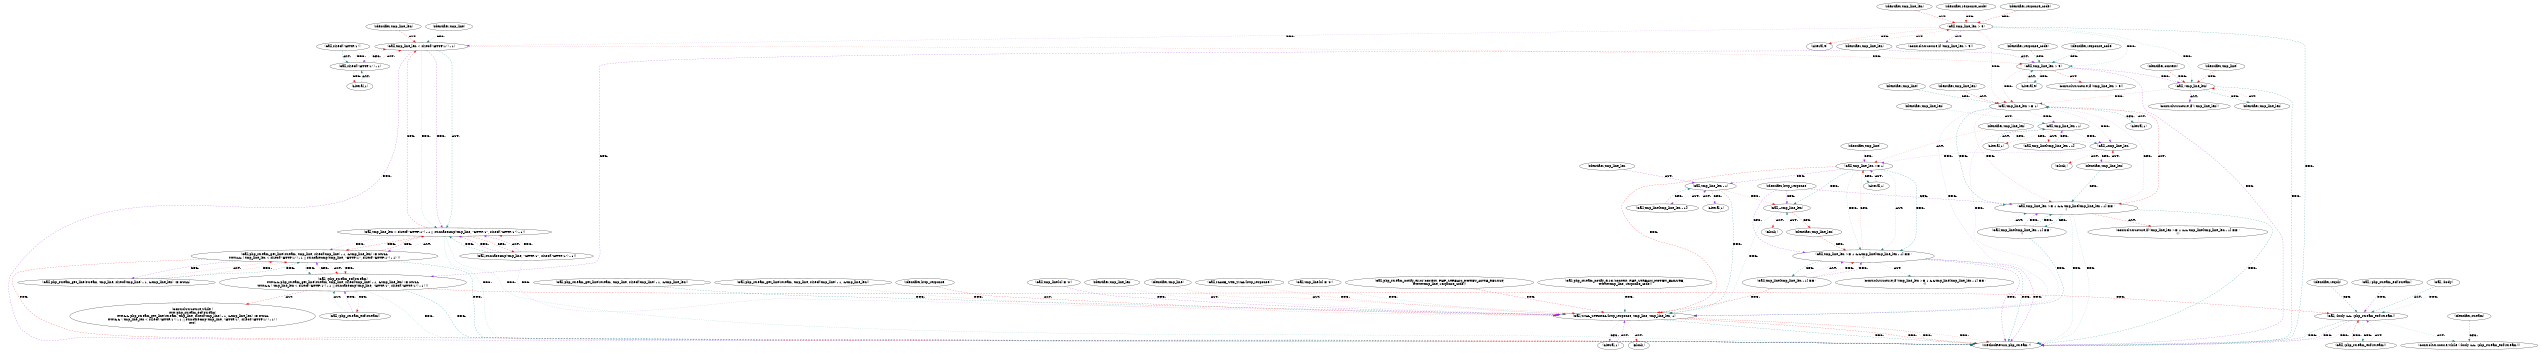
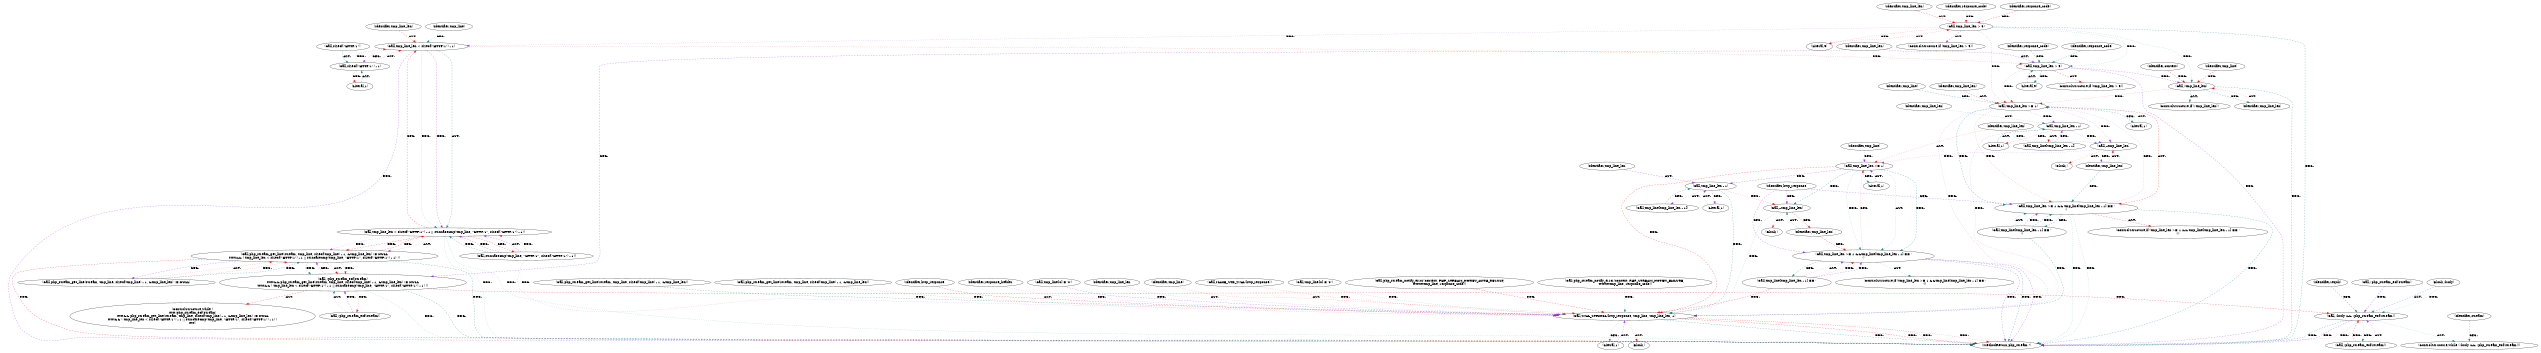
(2190, 95) -> (2190, 95)
none -> (991, 283)
(2443, 283) -> (2443, 283)
